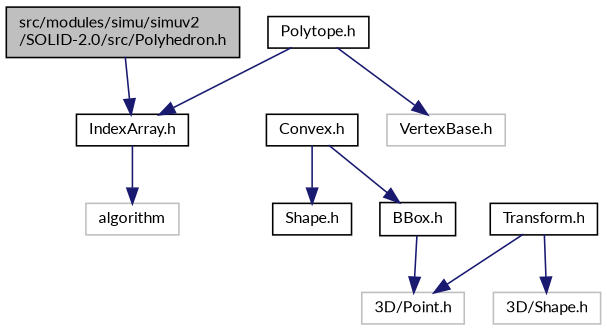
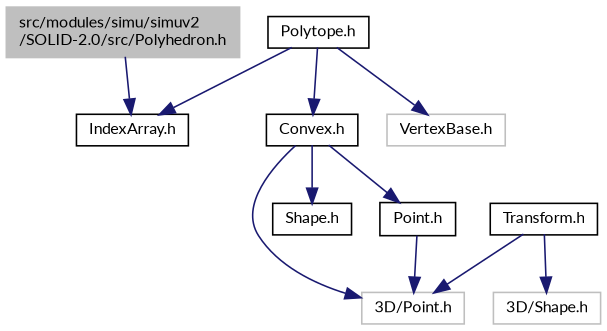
(123, 32) -> (123, 32)
none -> (316, 73)
(132, 219) -> none
(418, 219) -> (418, 219)
none -> (259, 236)
